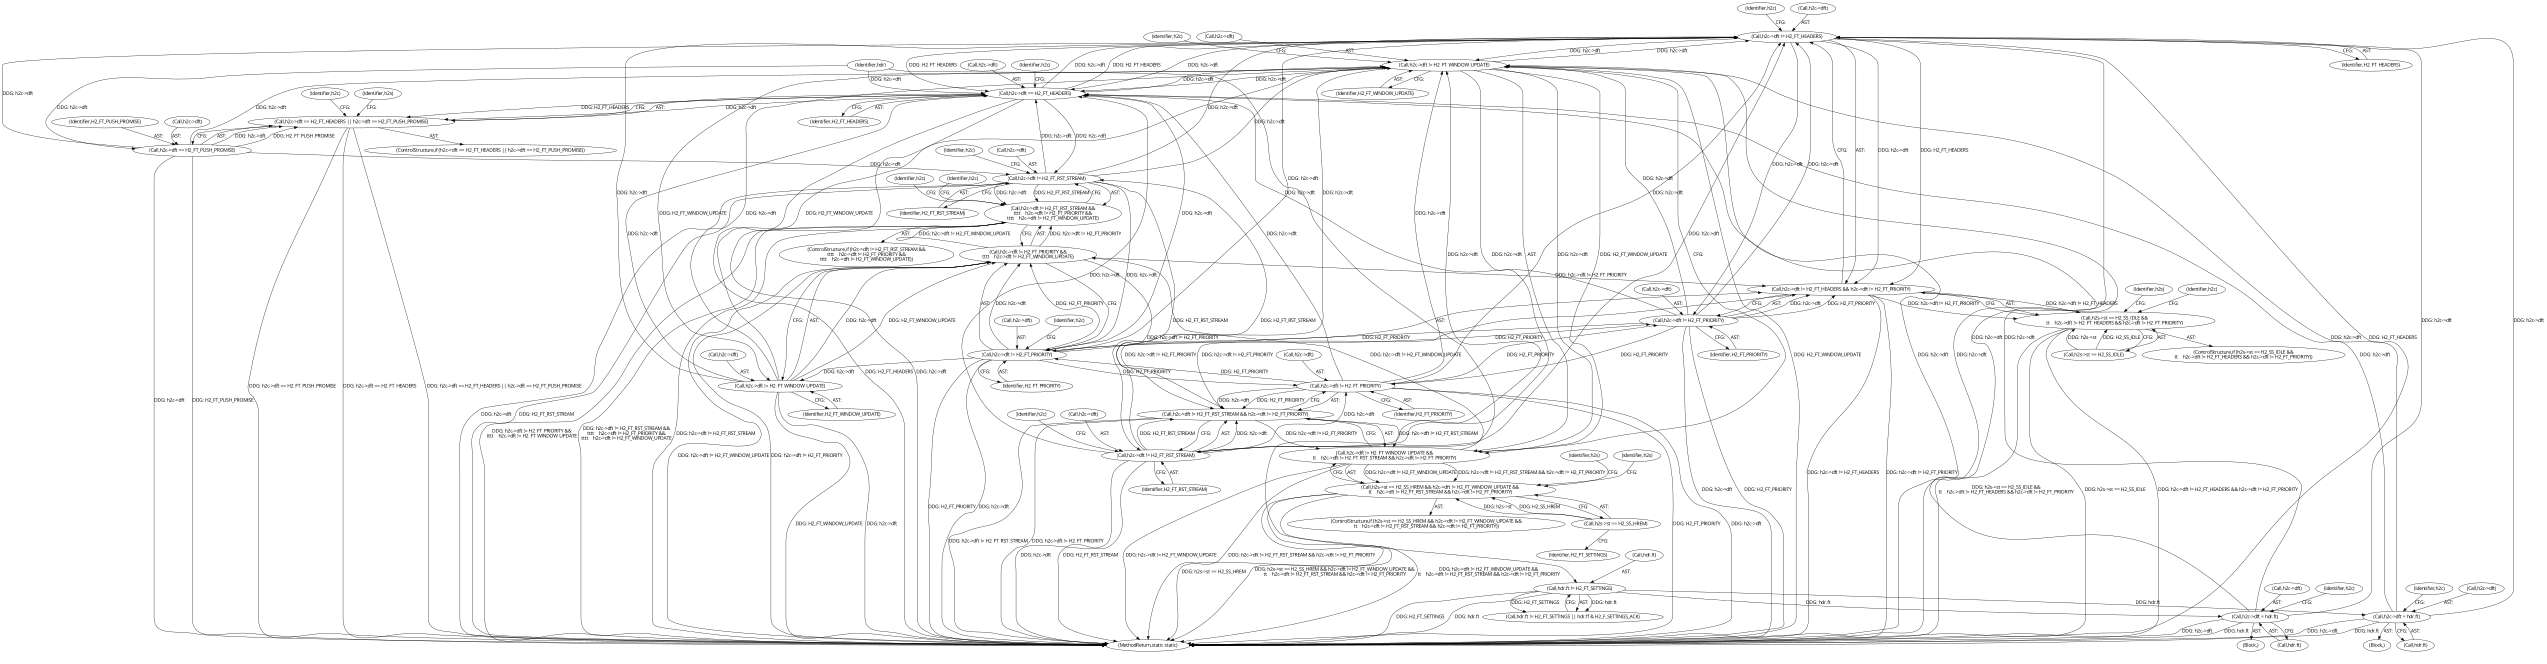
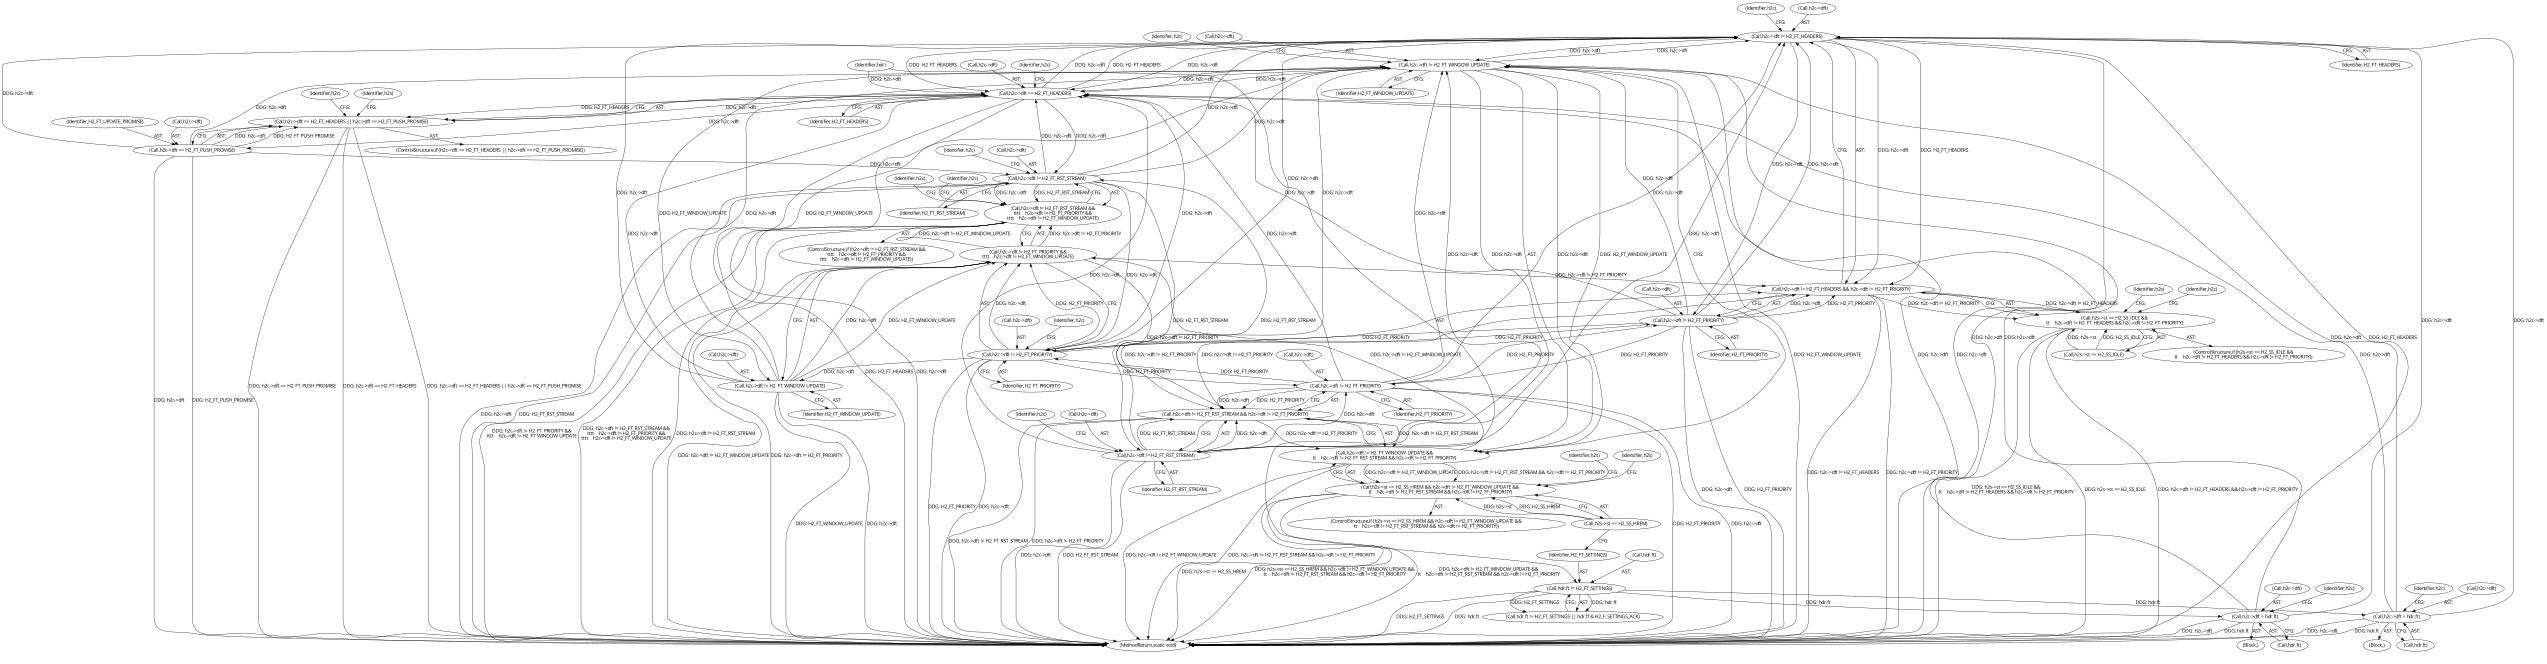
(391, 71) -> (620, 125)
(105, 122) -> (105, 122)
none -> (1579, 570)
(1148, 645) -> (1148, 645)
